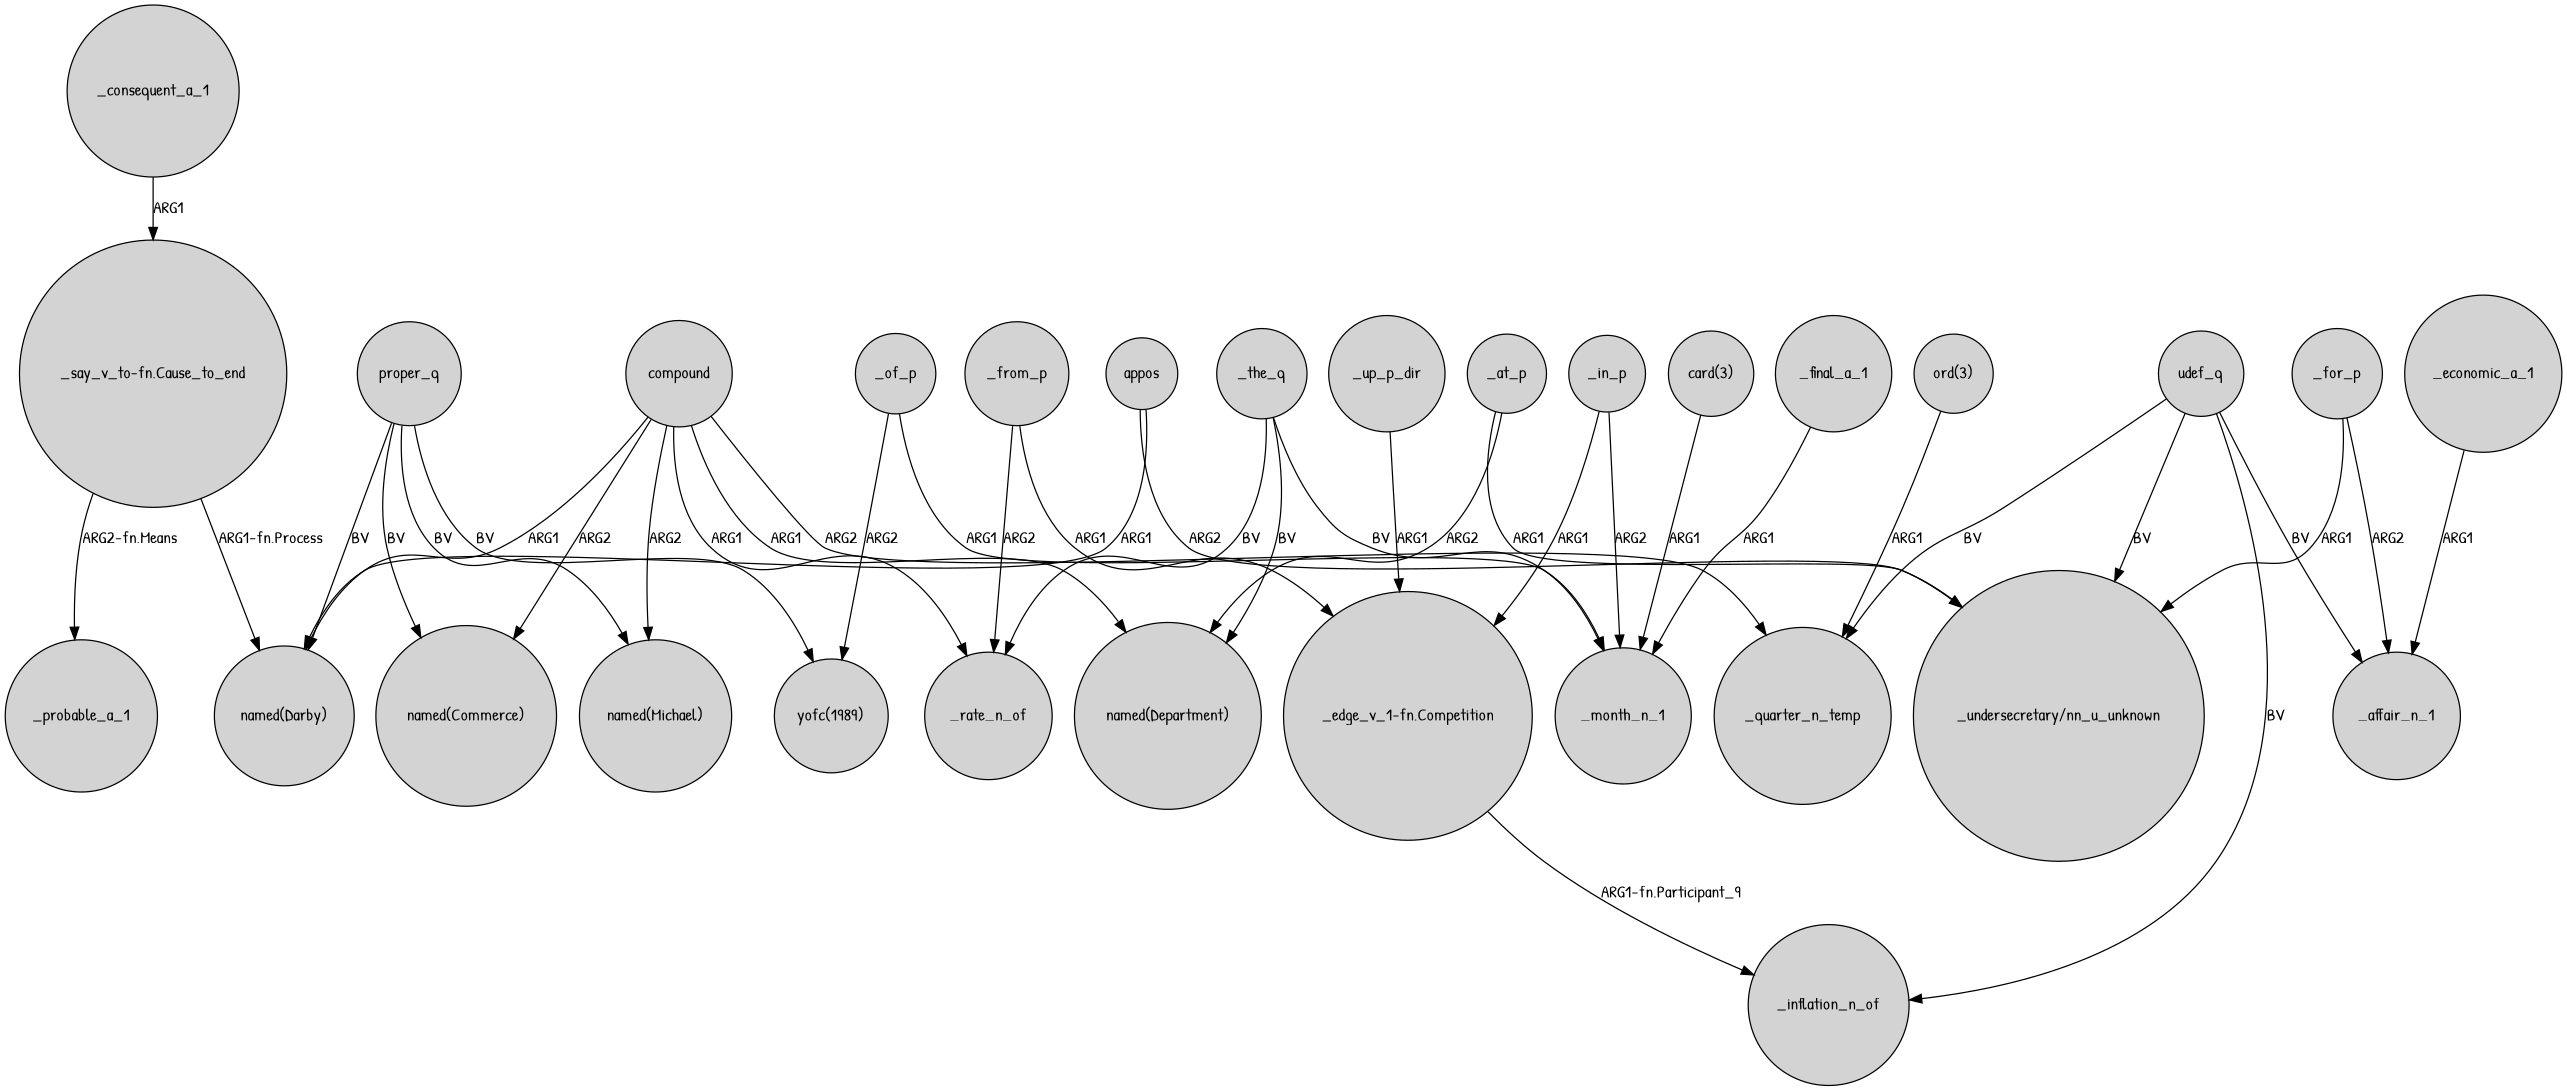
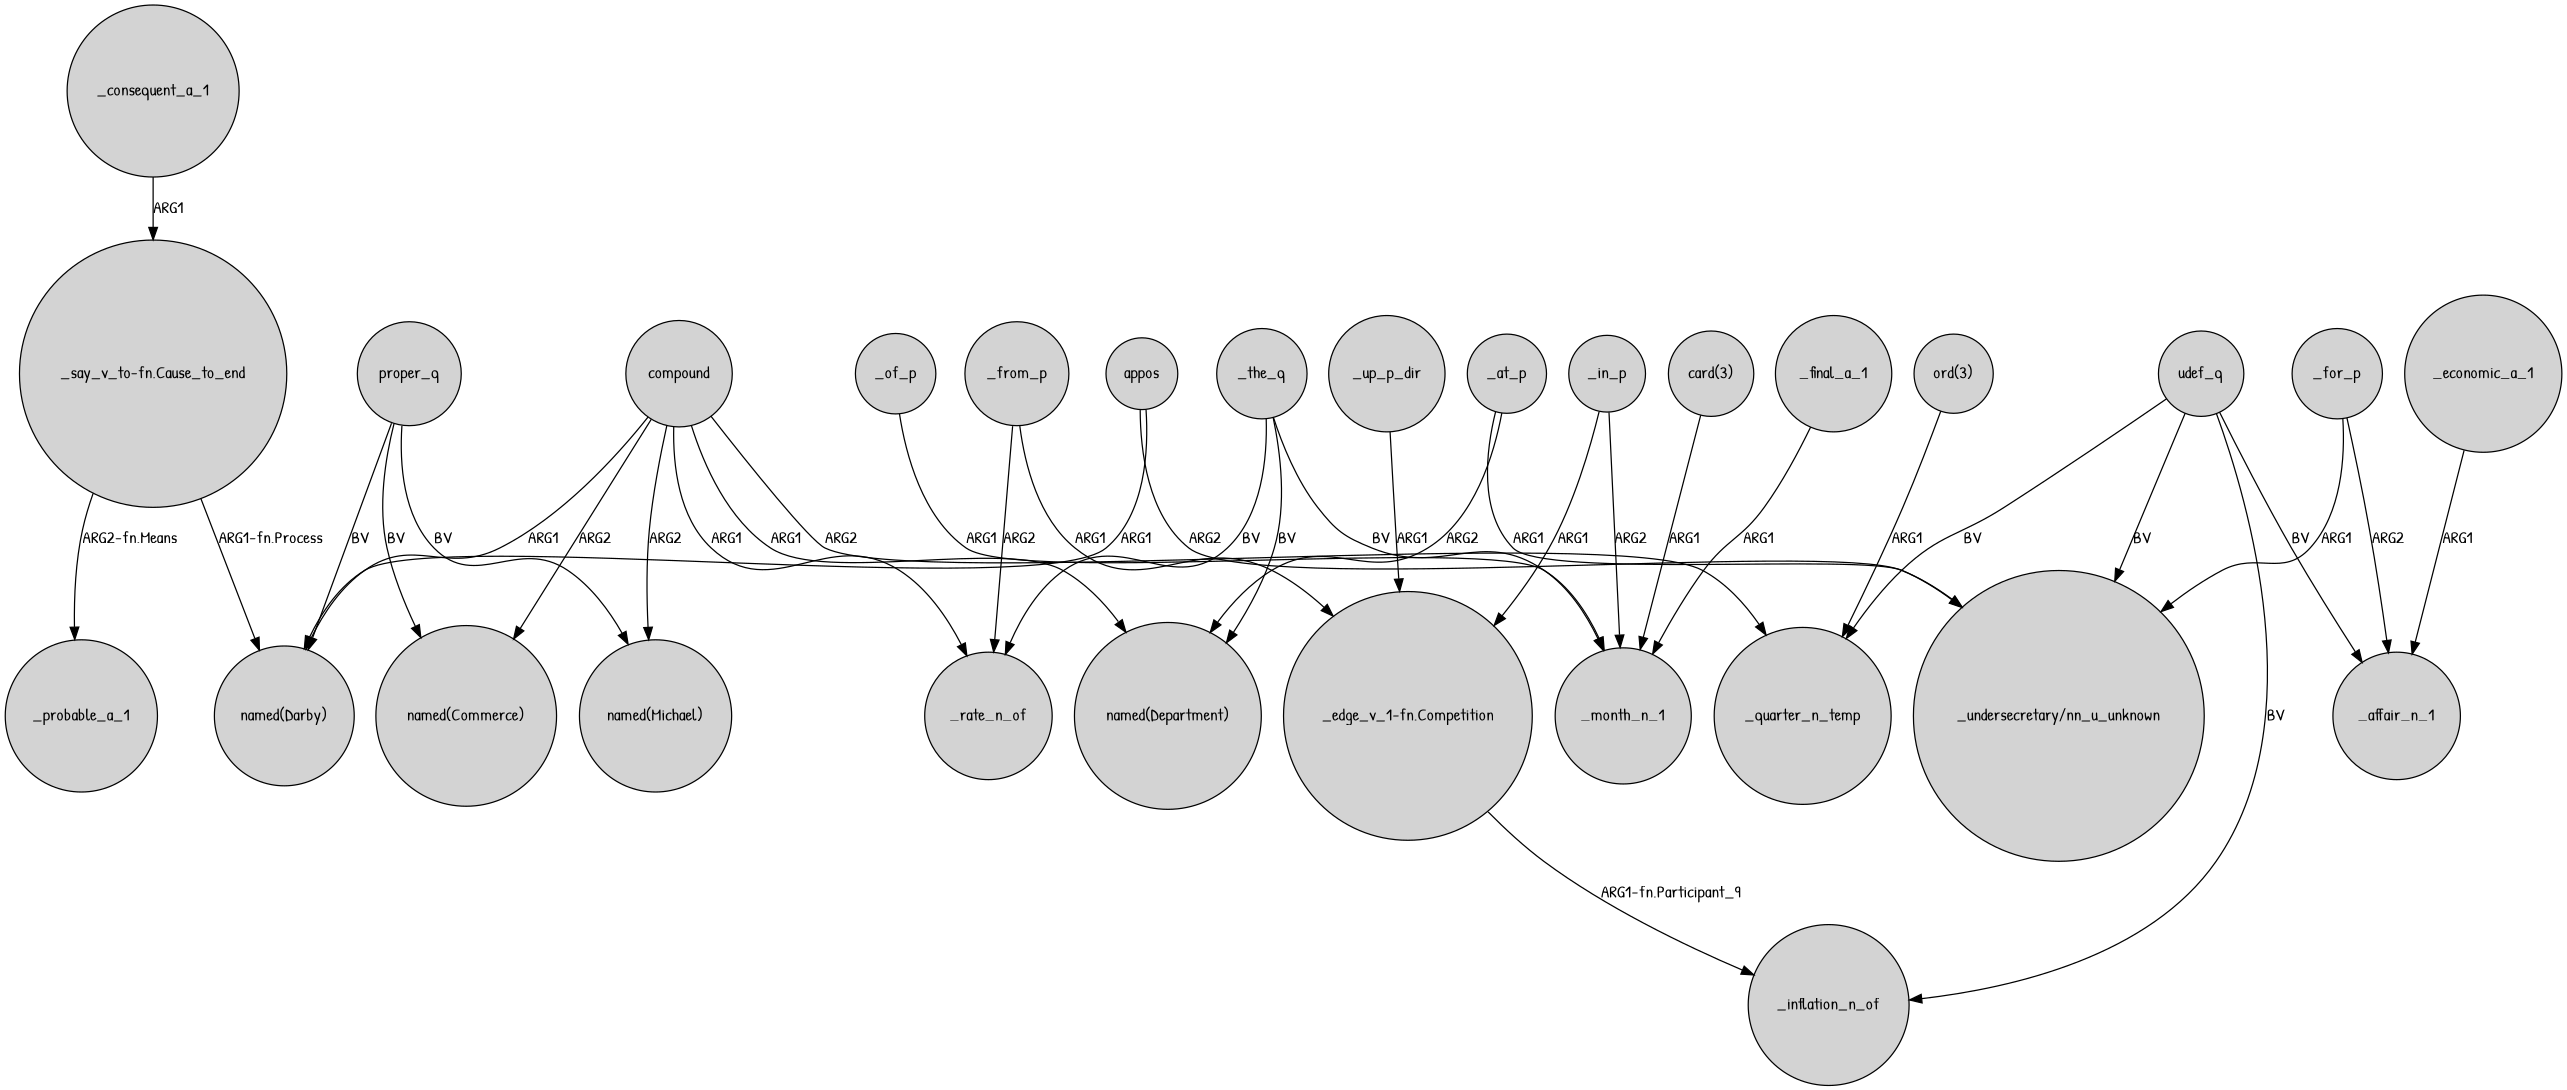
(831, 716) -> none
